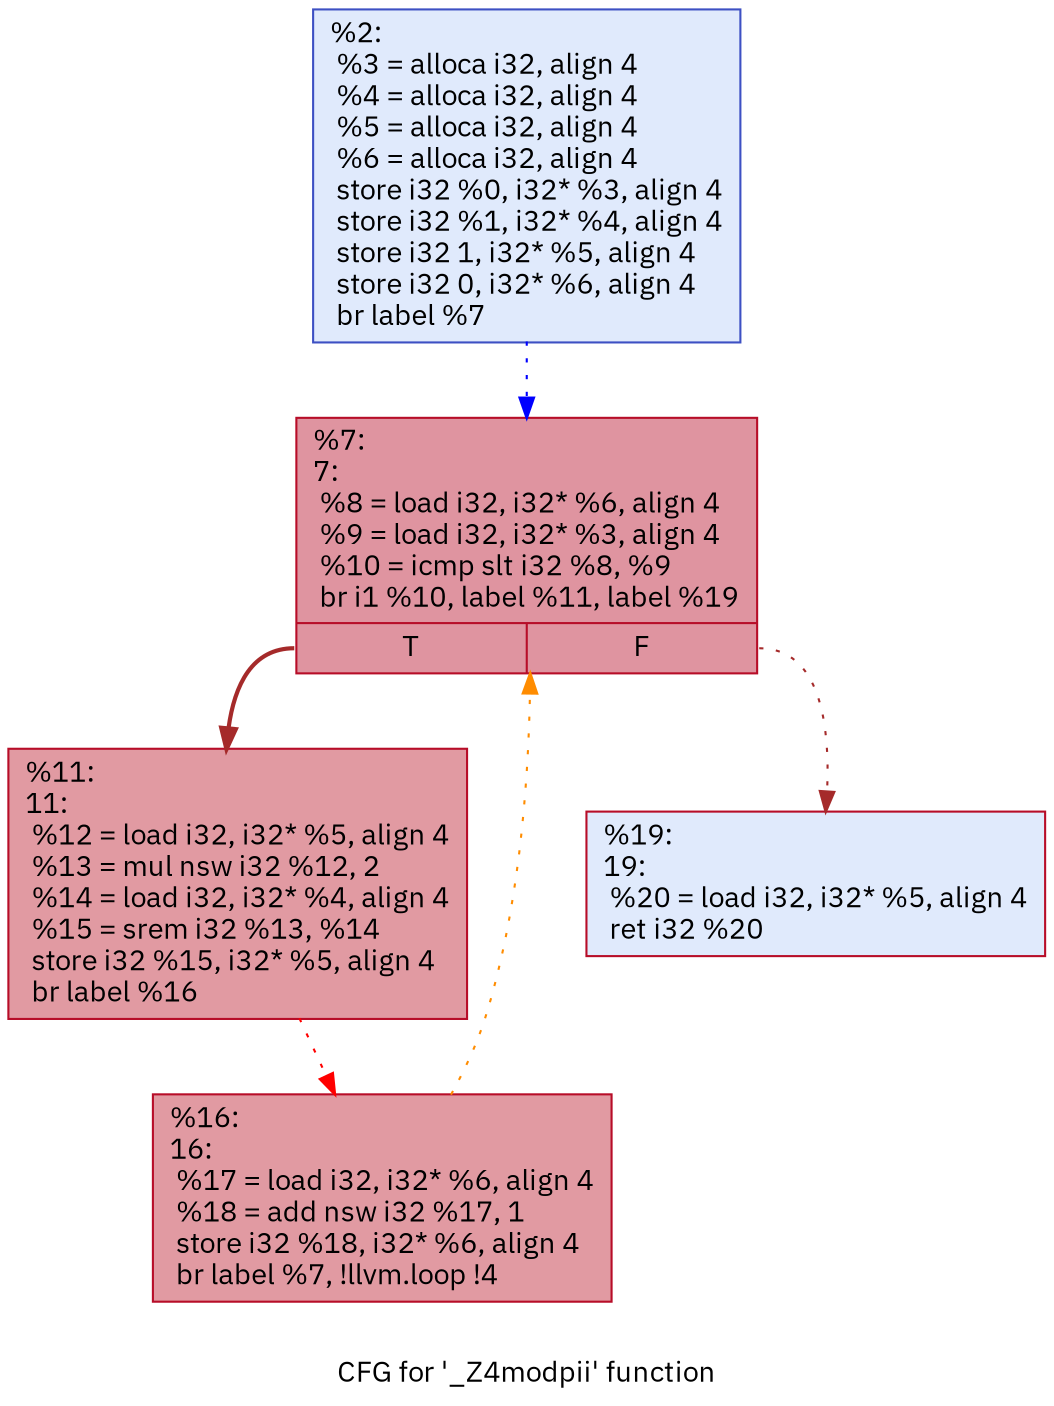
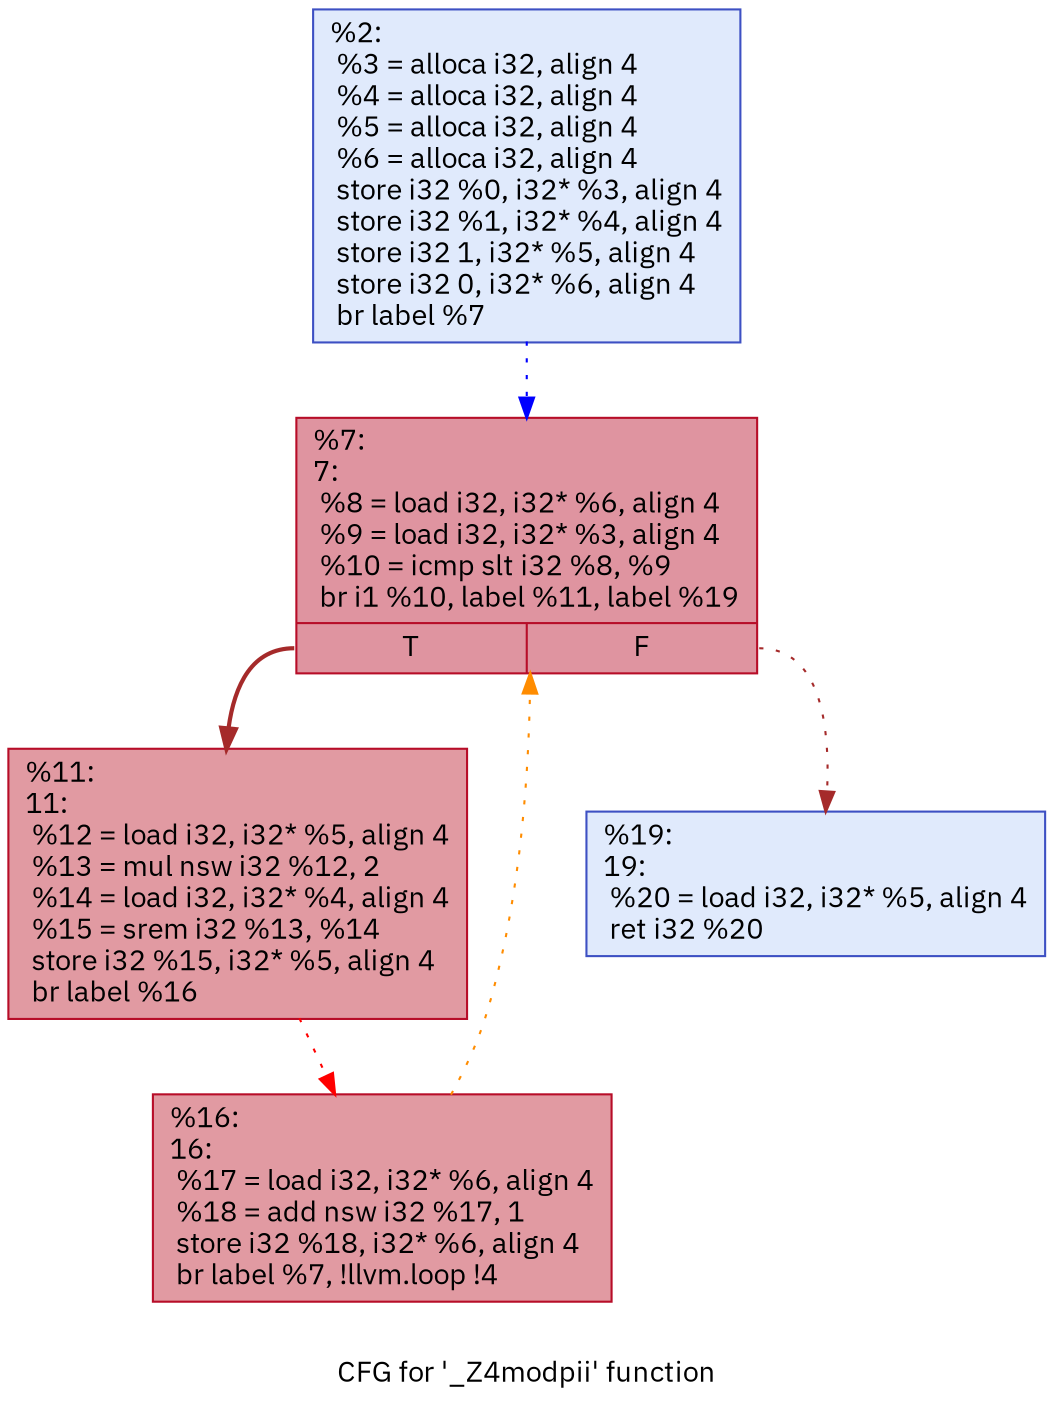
(816, 884) -> (816, 884)
